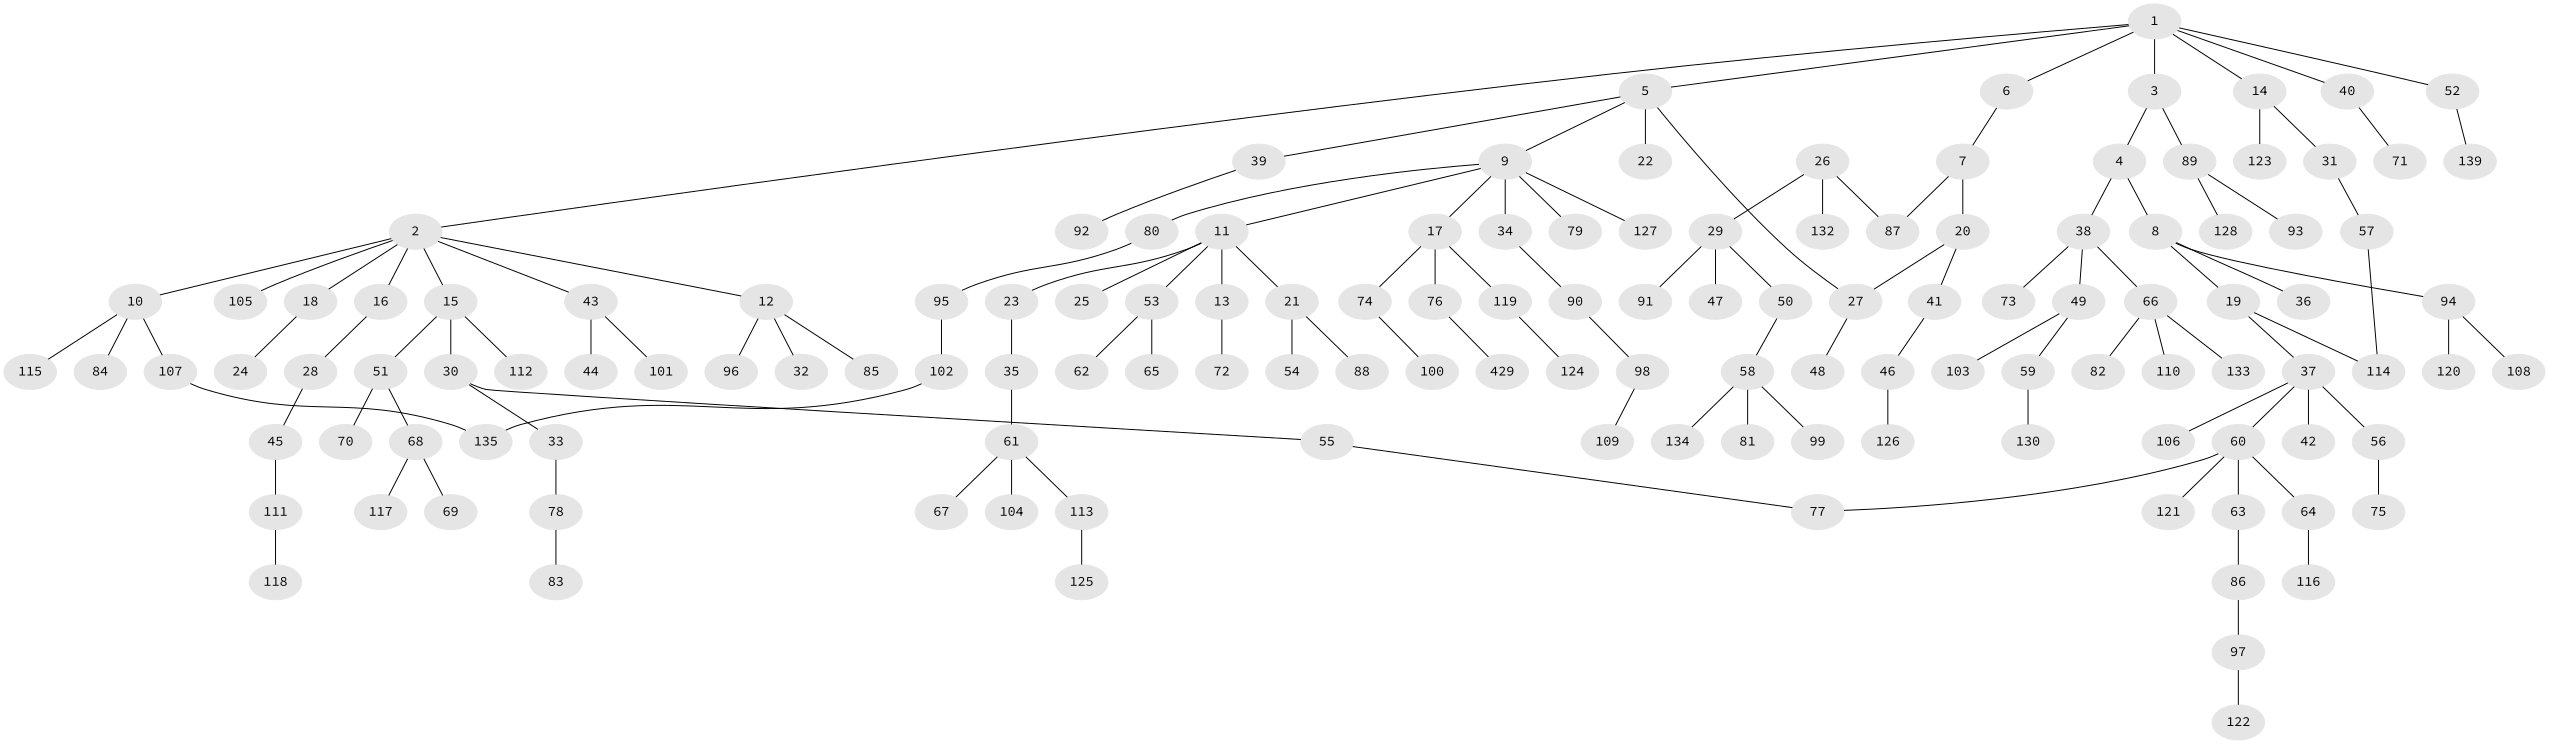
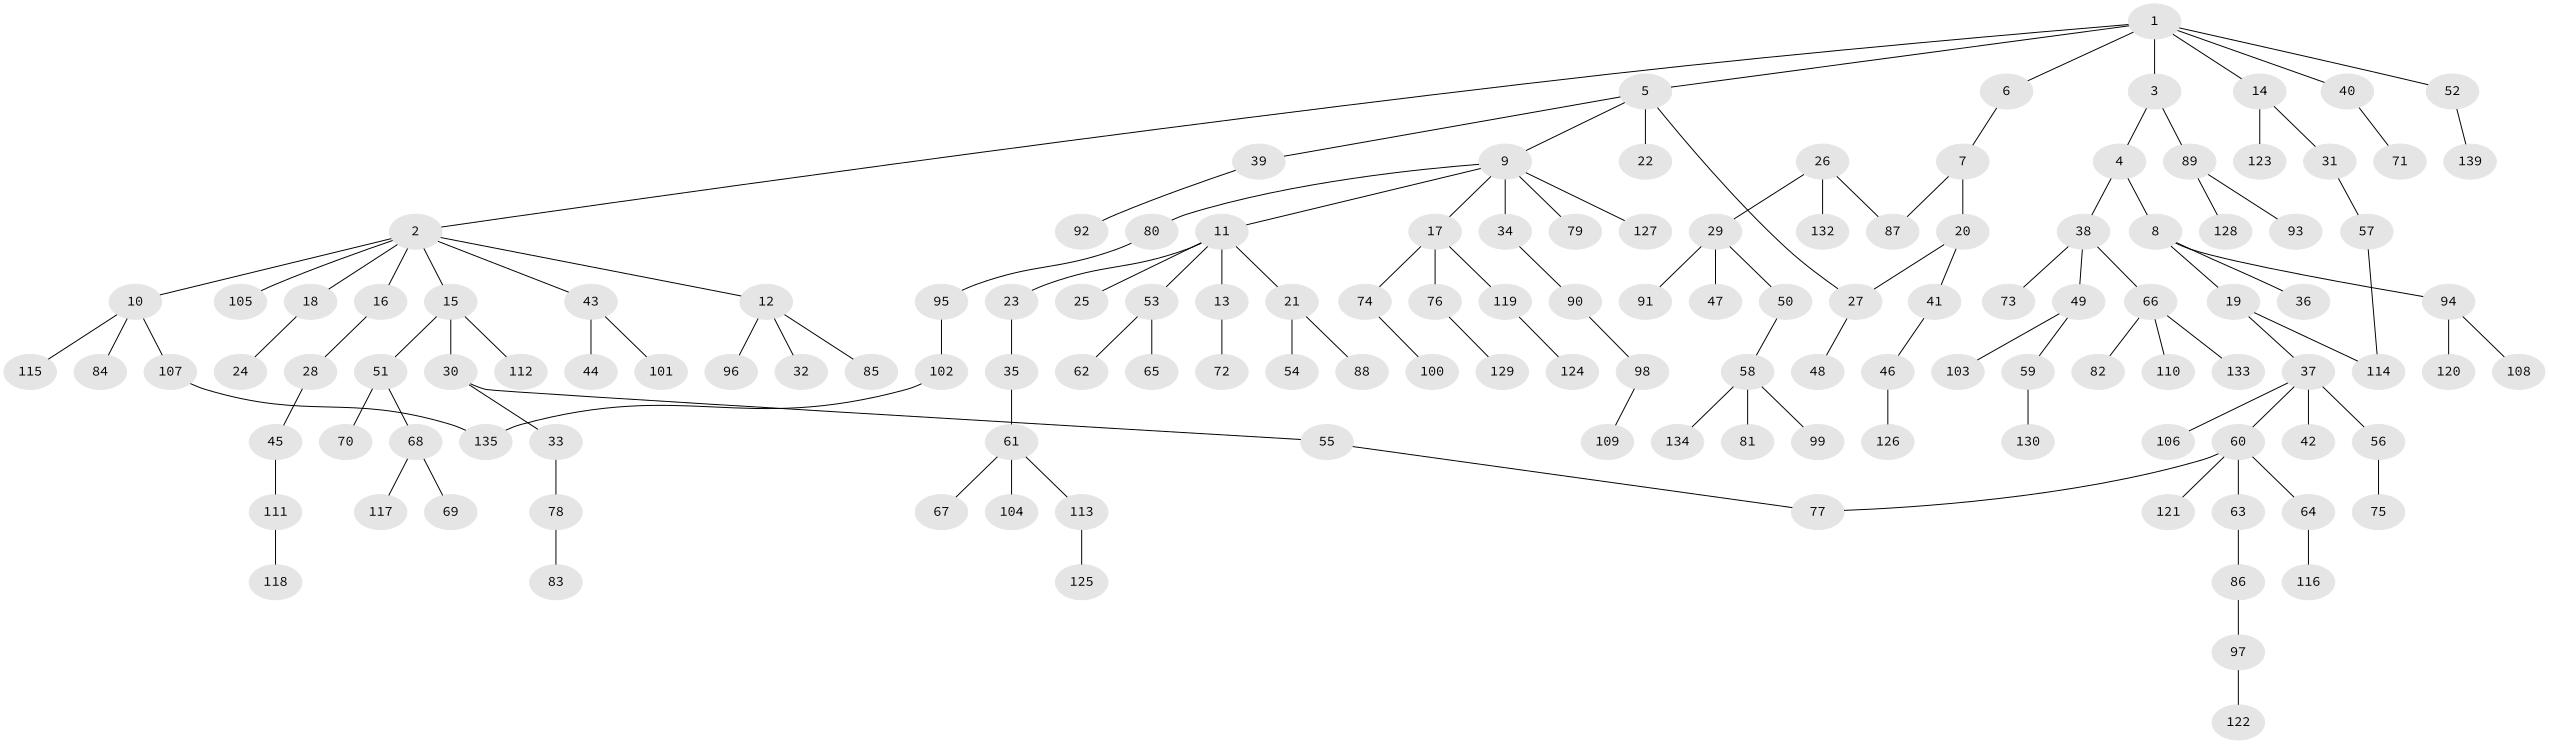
(1502, 372) -> (1502, 372)
